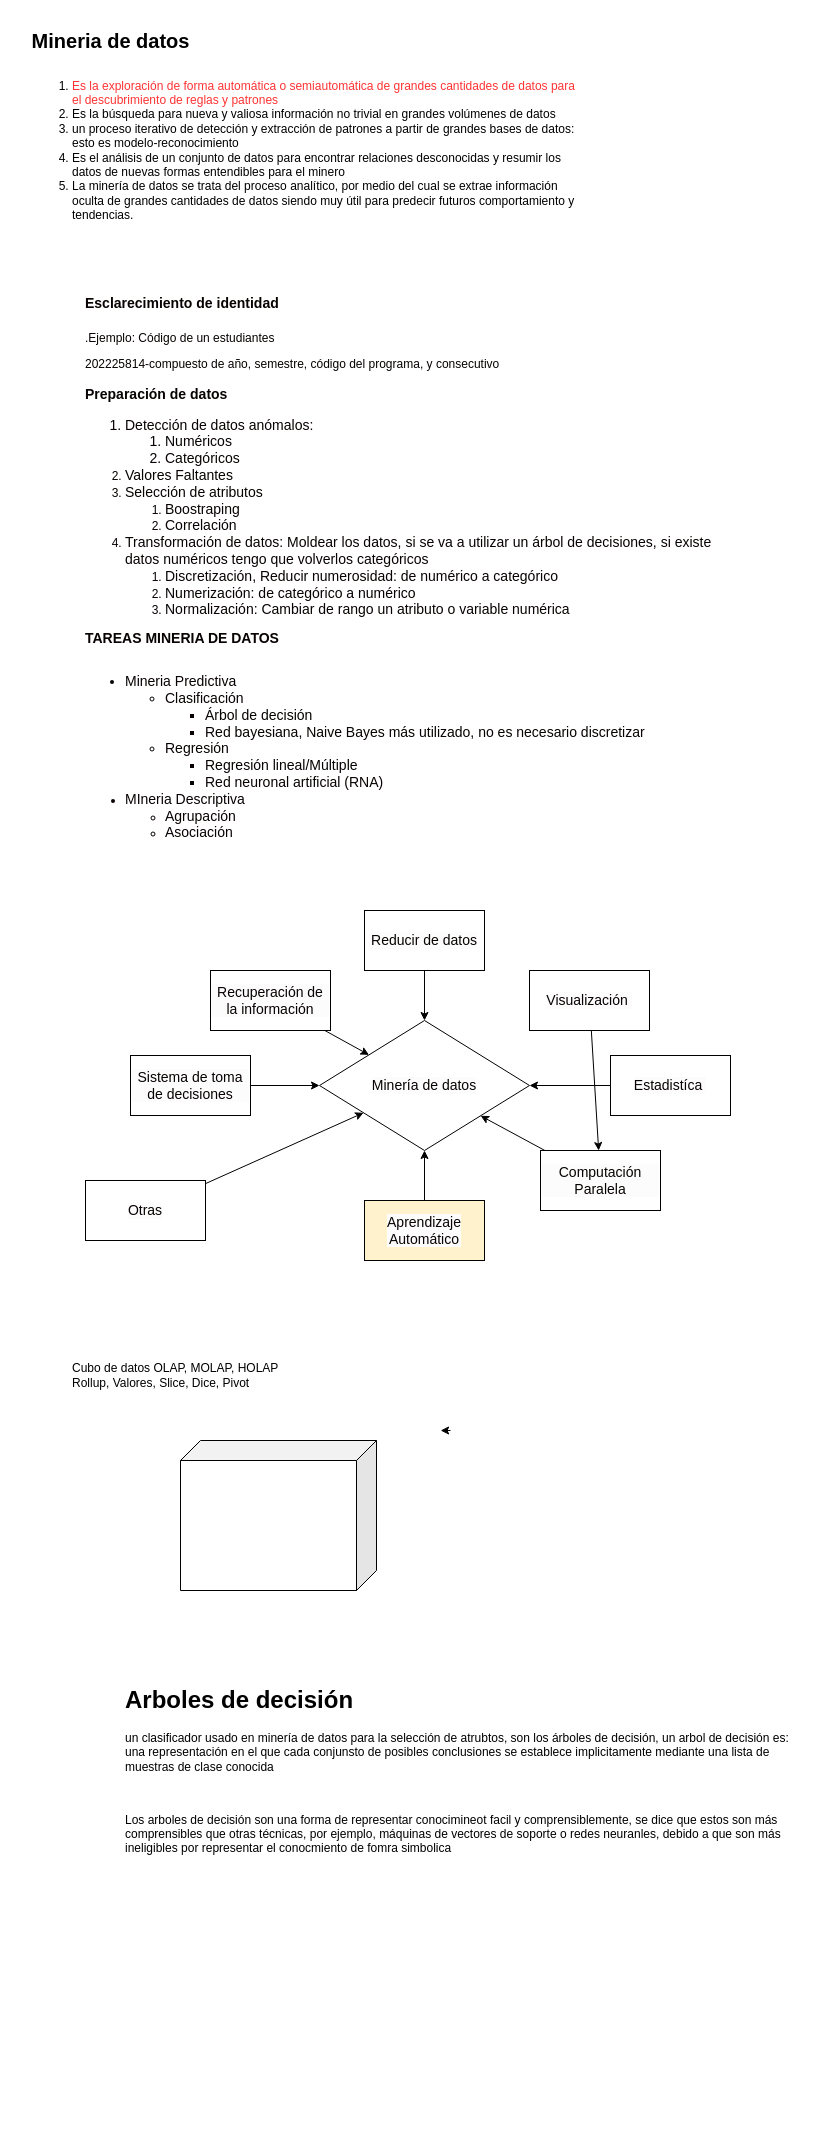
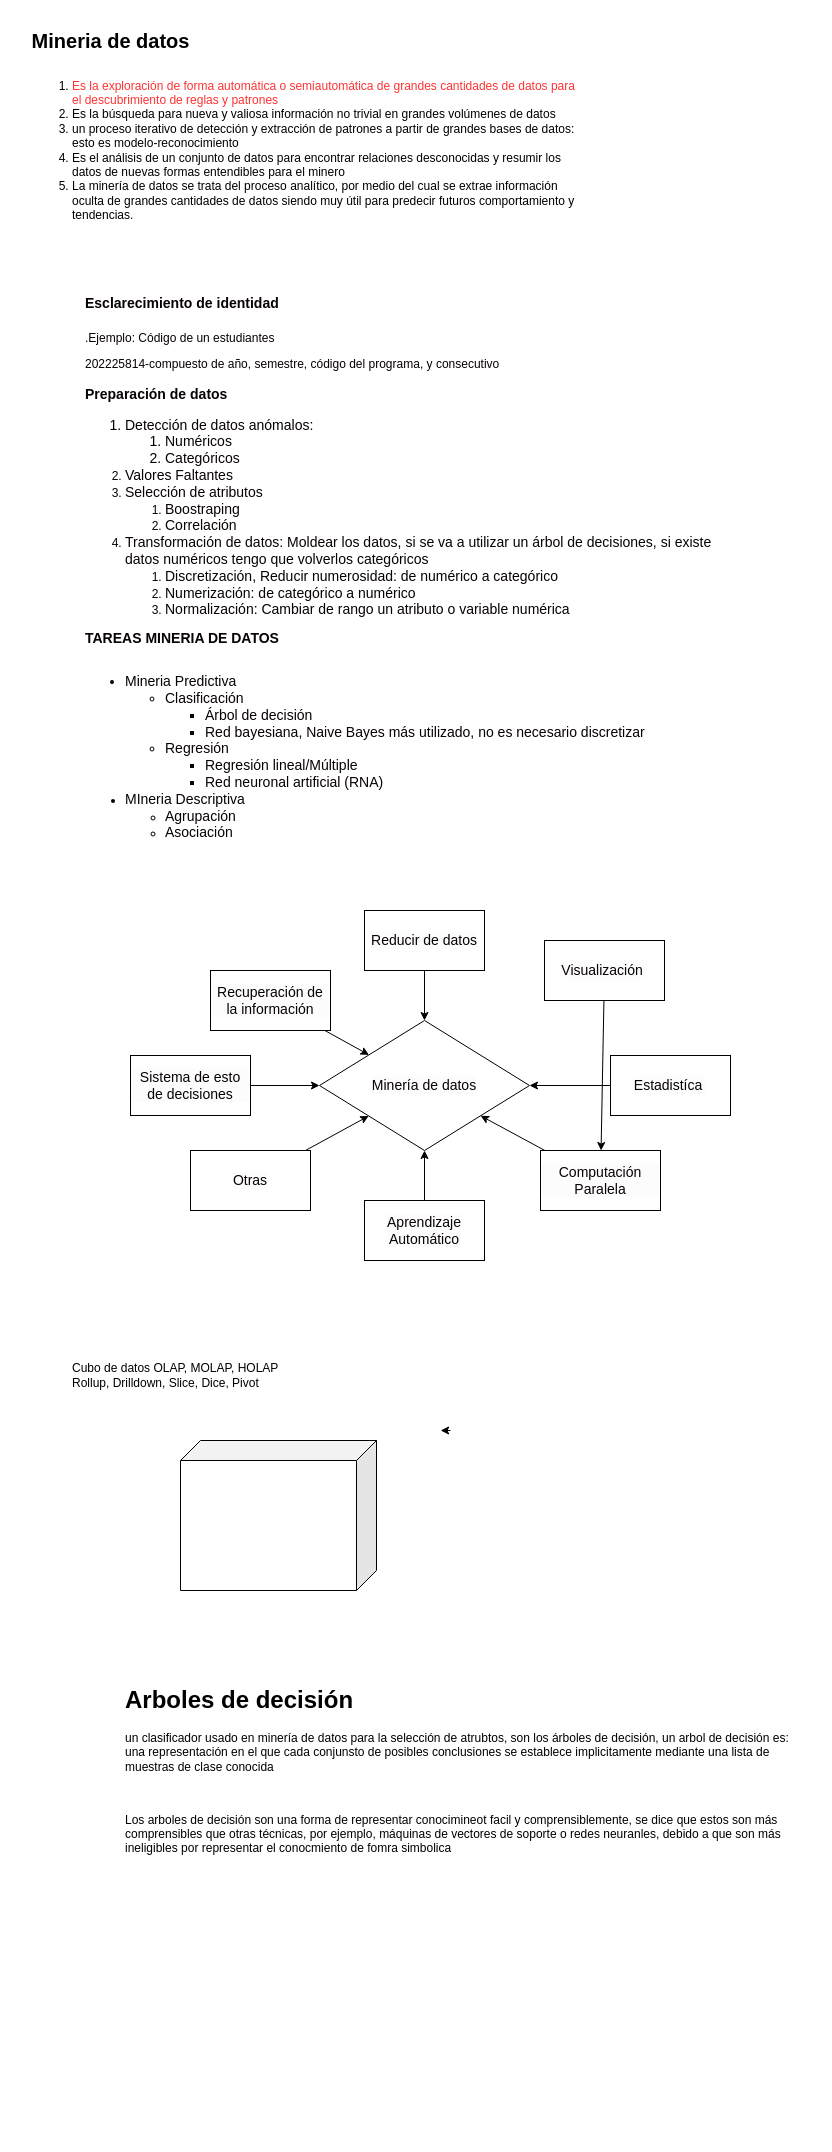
(590, 1001) -> (605, 971)
(191, 1086) -> (191, 1086)
(146, 1211) -> (251, 1181)
(425, 1231) -> (425, 1231)
(169, 1376) -> (170, 1376)
